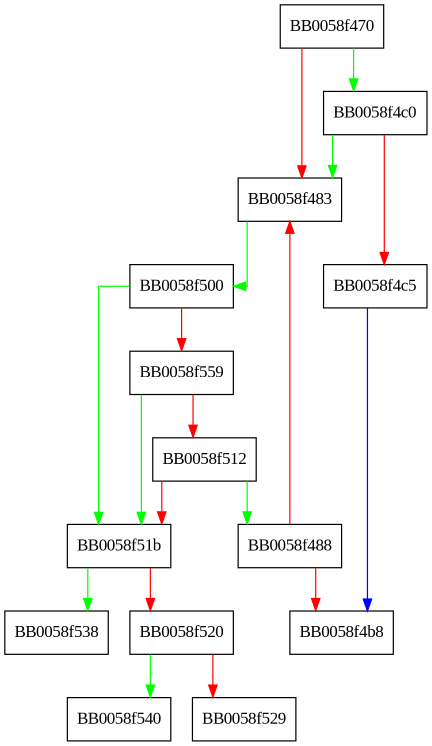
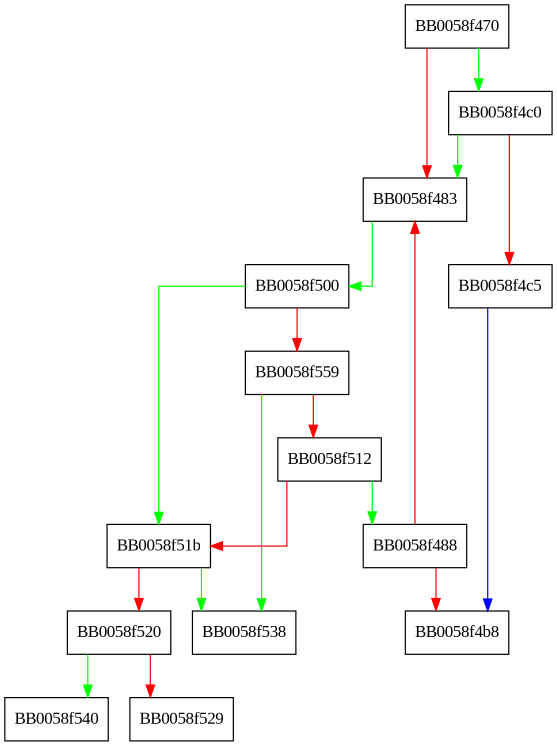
(141, 454) -> (262, 497)
